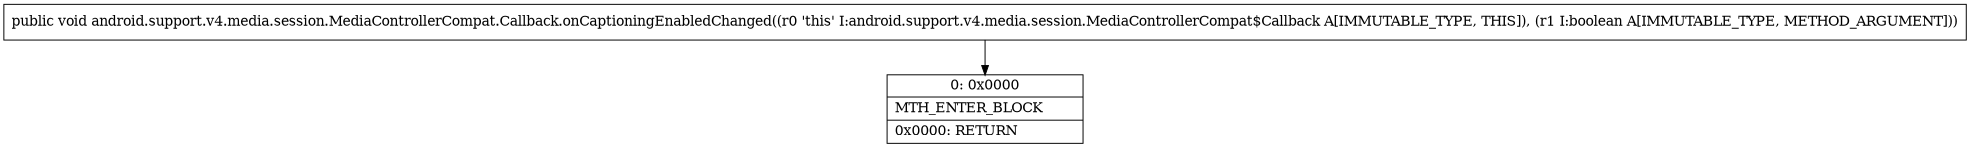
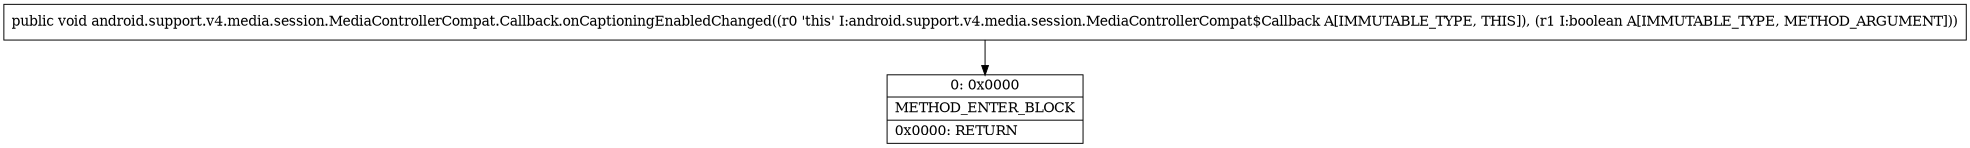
(969, 108) -> (985, 108)
